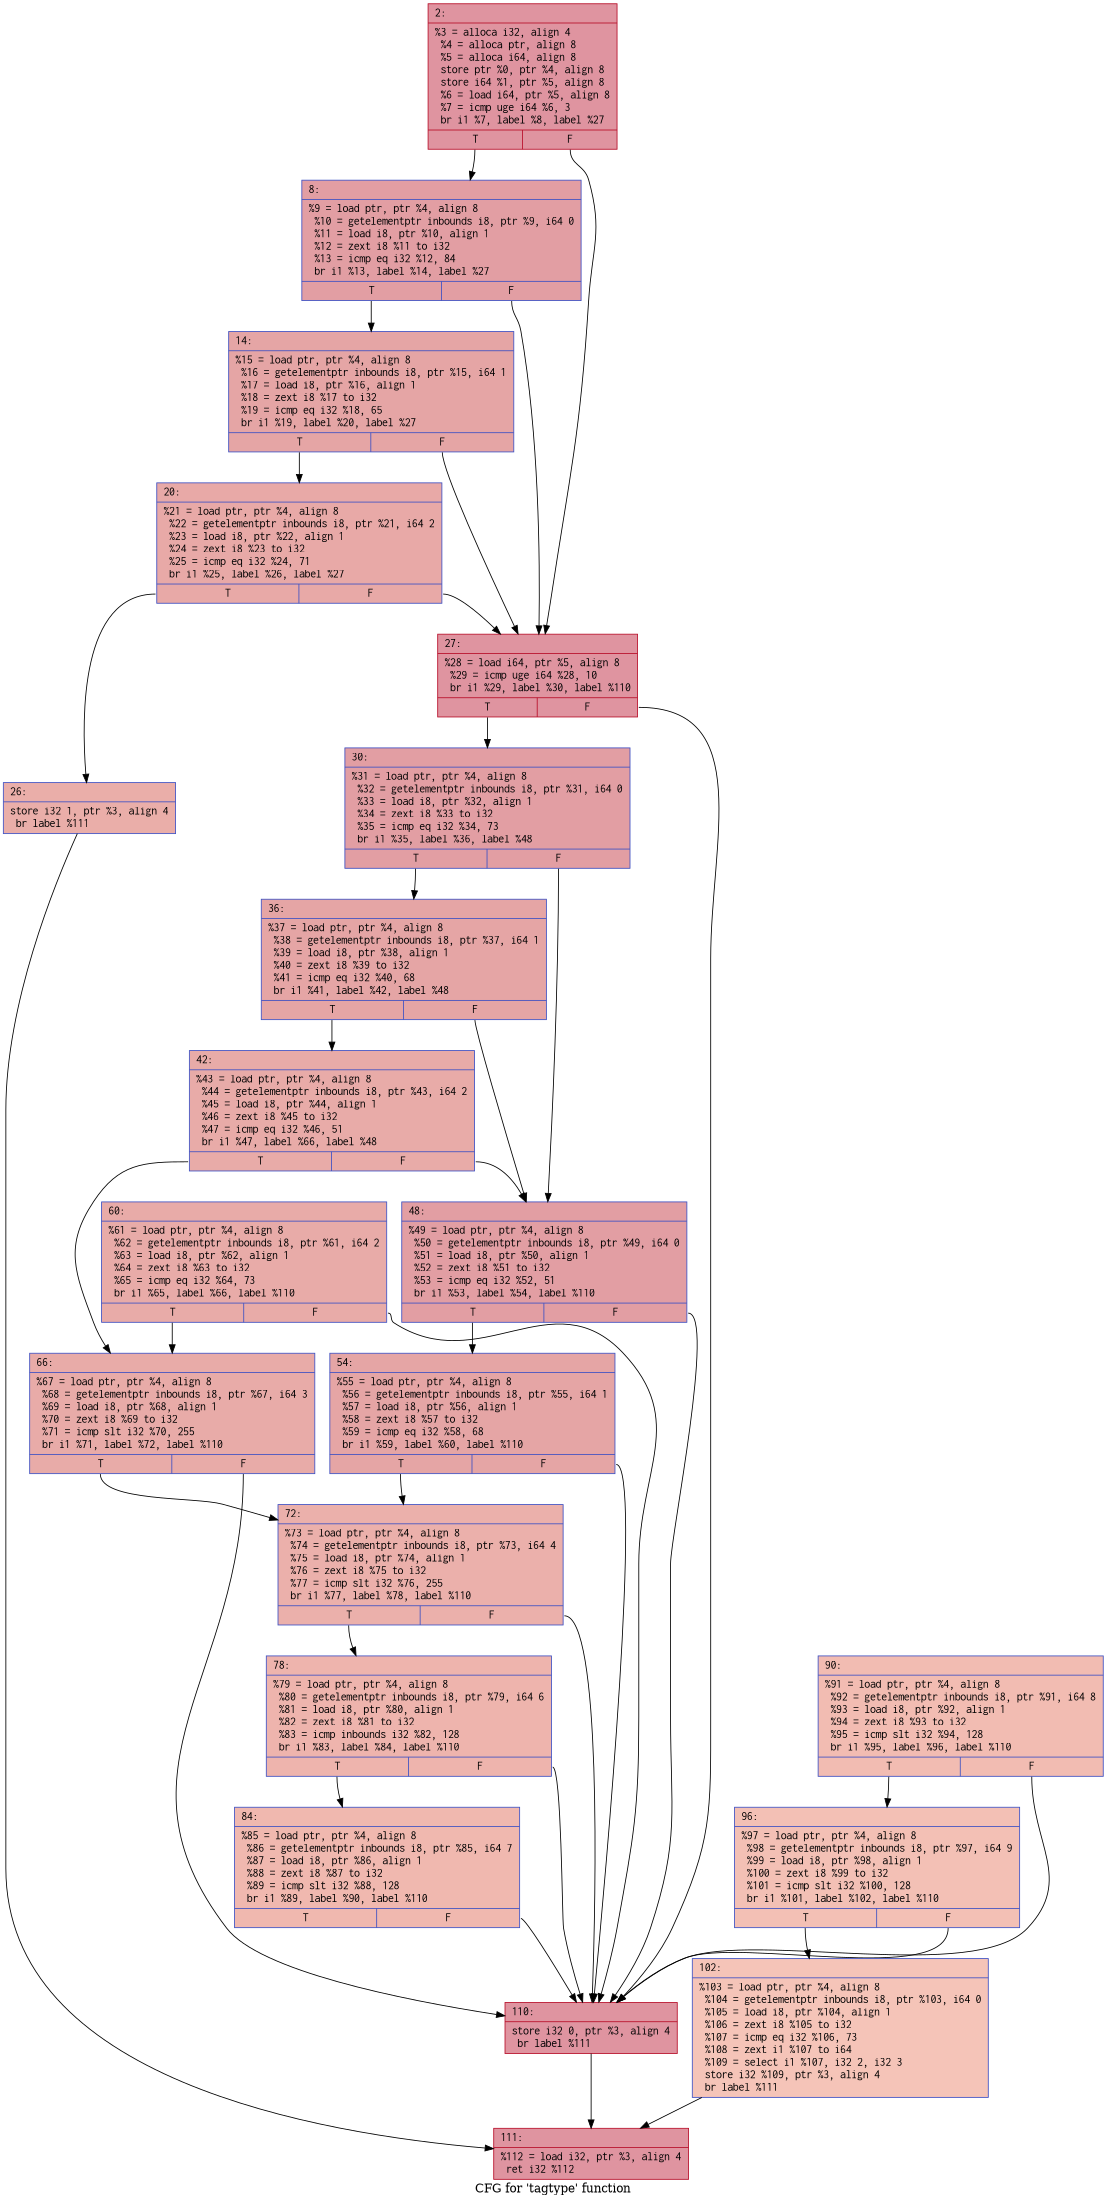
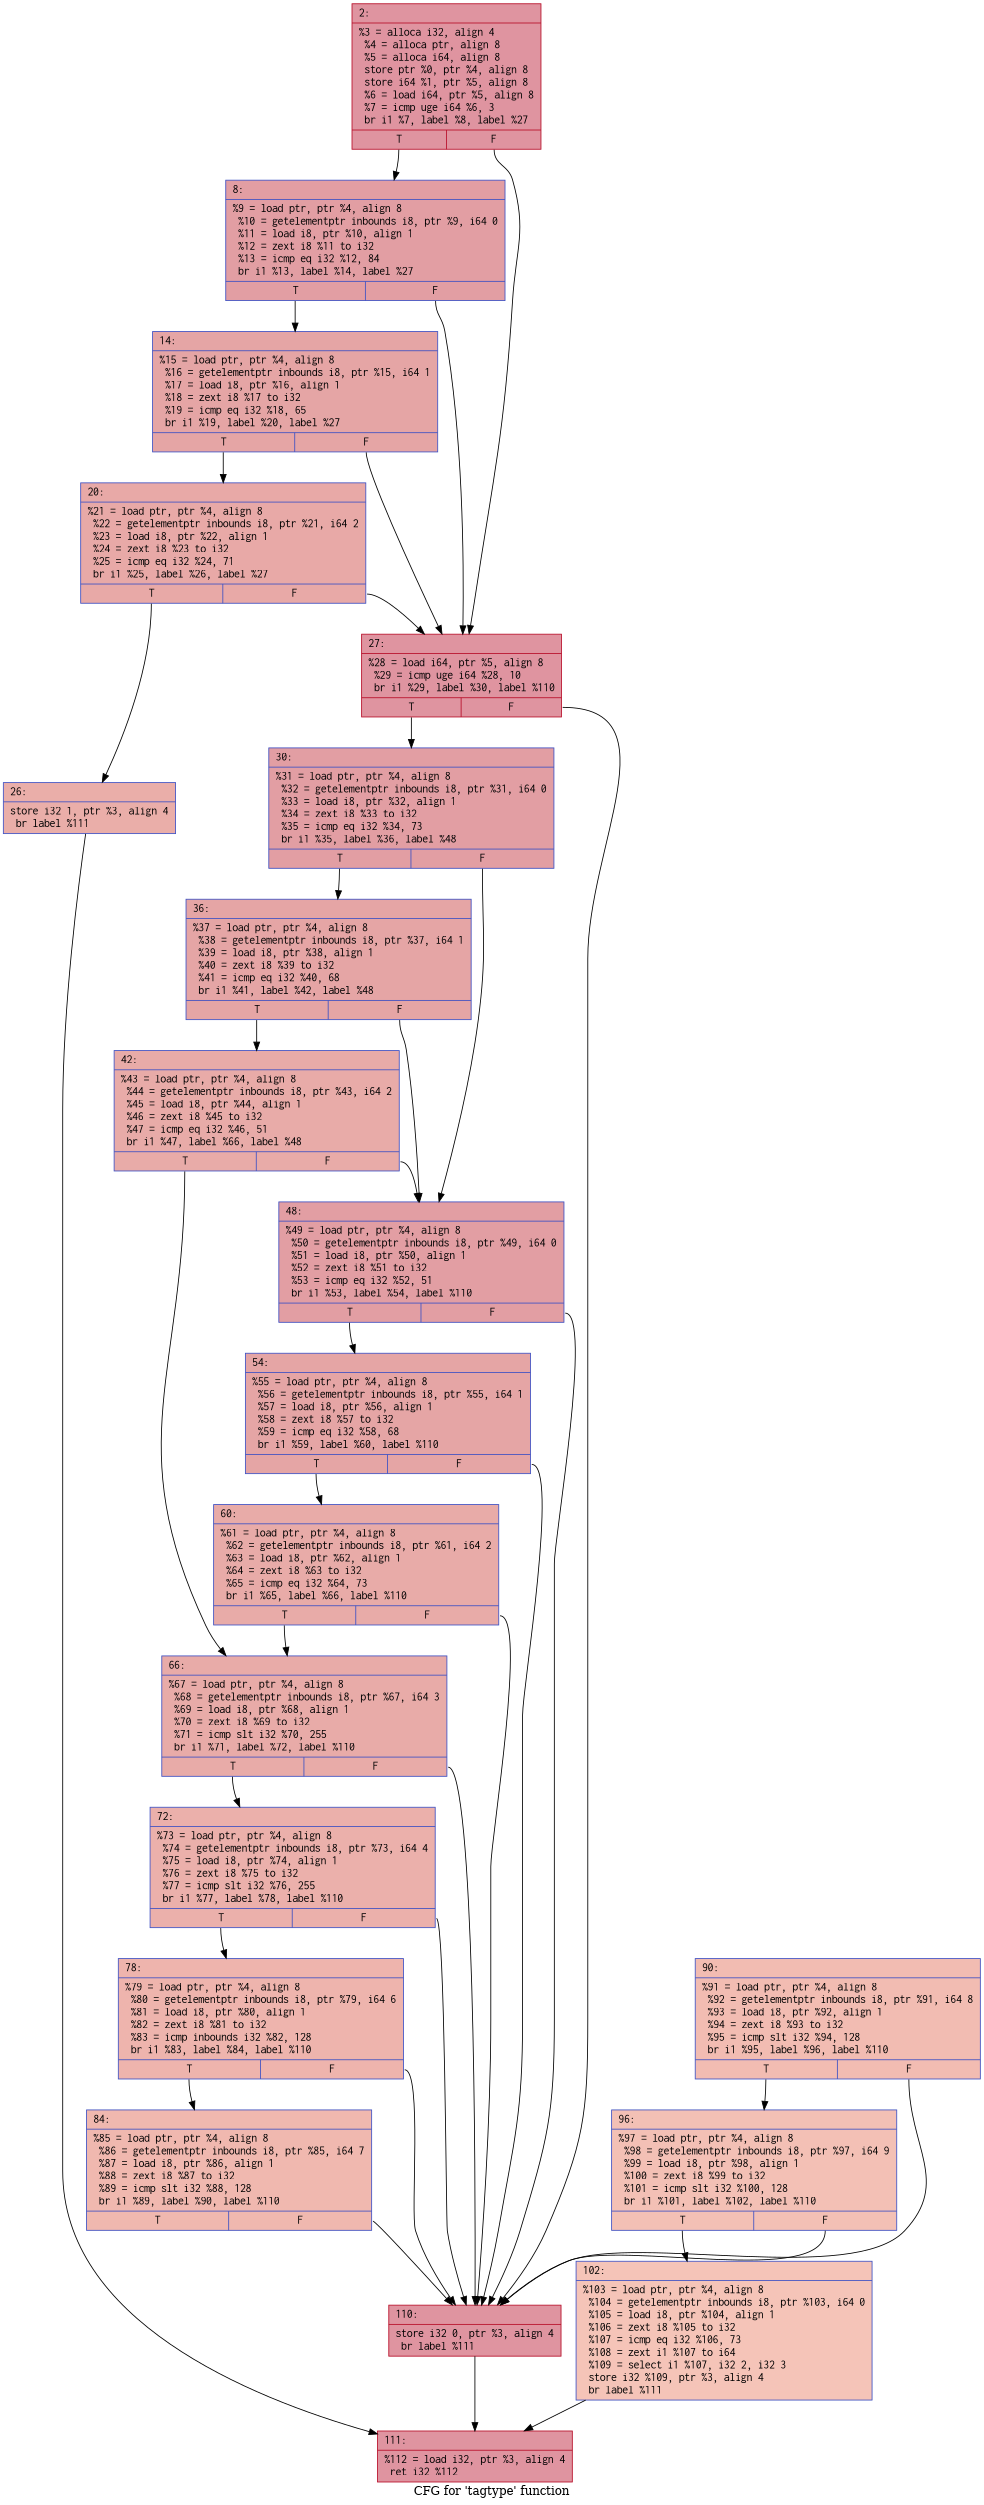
(401, 1485) -> (317, 1485)
